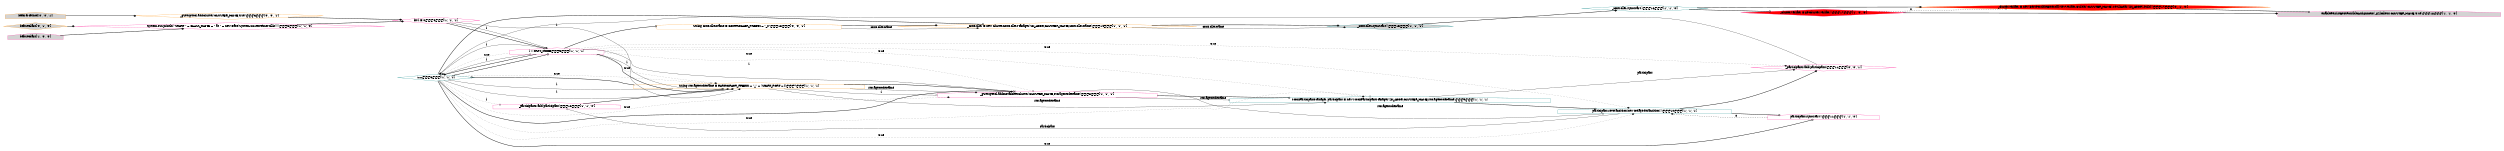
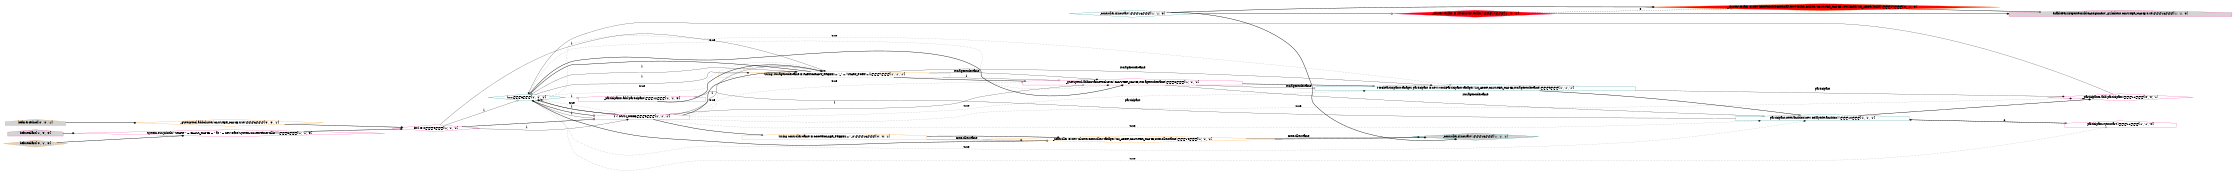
(1497, 19) -> (1310, 82)
none -> (481, 113)
(1112, 145) -> (1303, 160)
